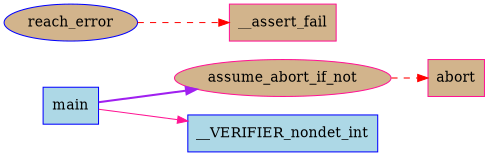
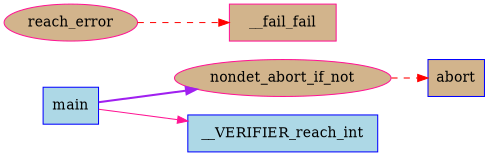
(71, 23) -> (71, 23)
(283, 23) -> (283, 23)
(283, 78) -> (283, 78)
(456, 78) -> (456, 78)
(283, 133) -> (283, 133)
